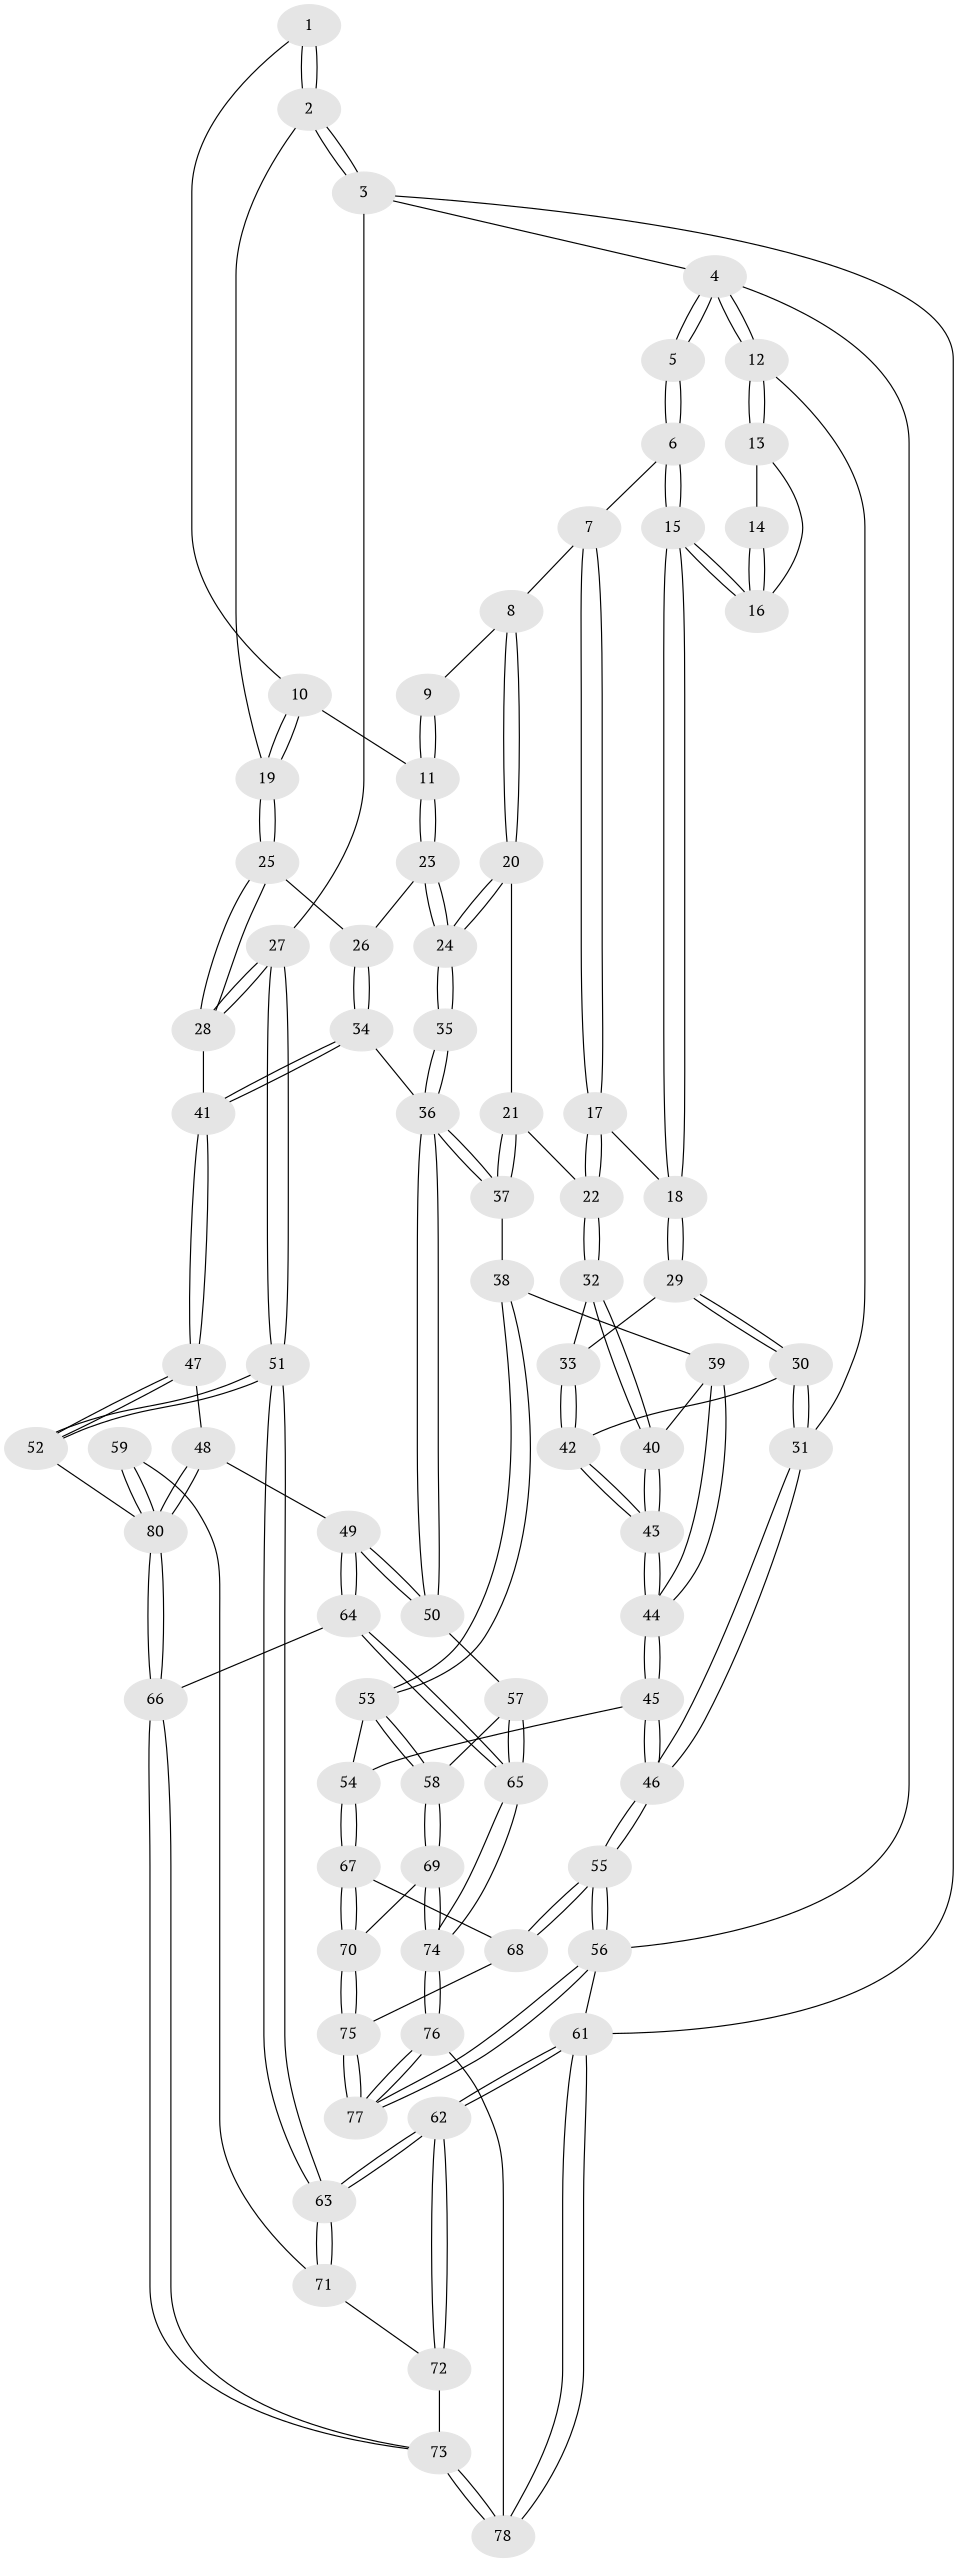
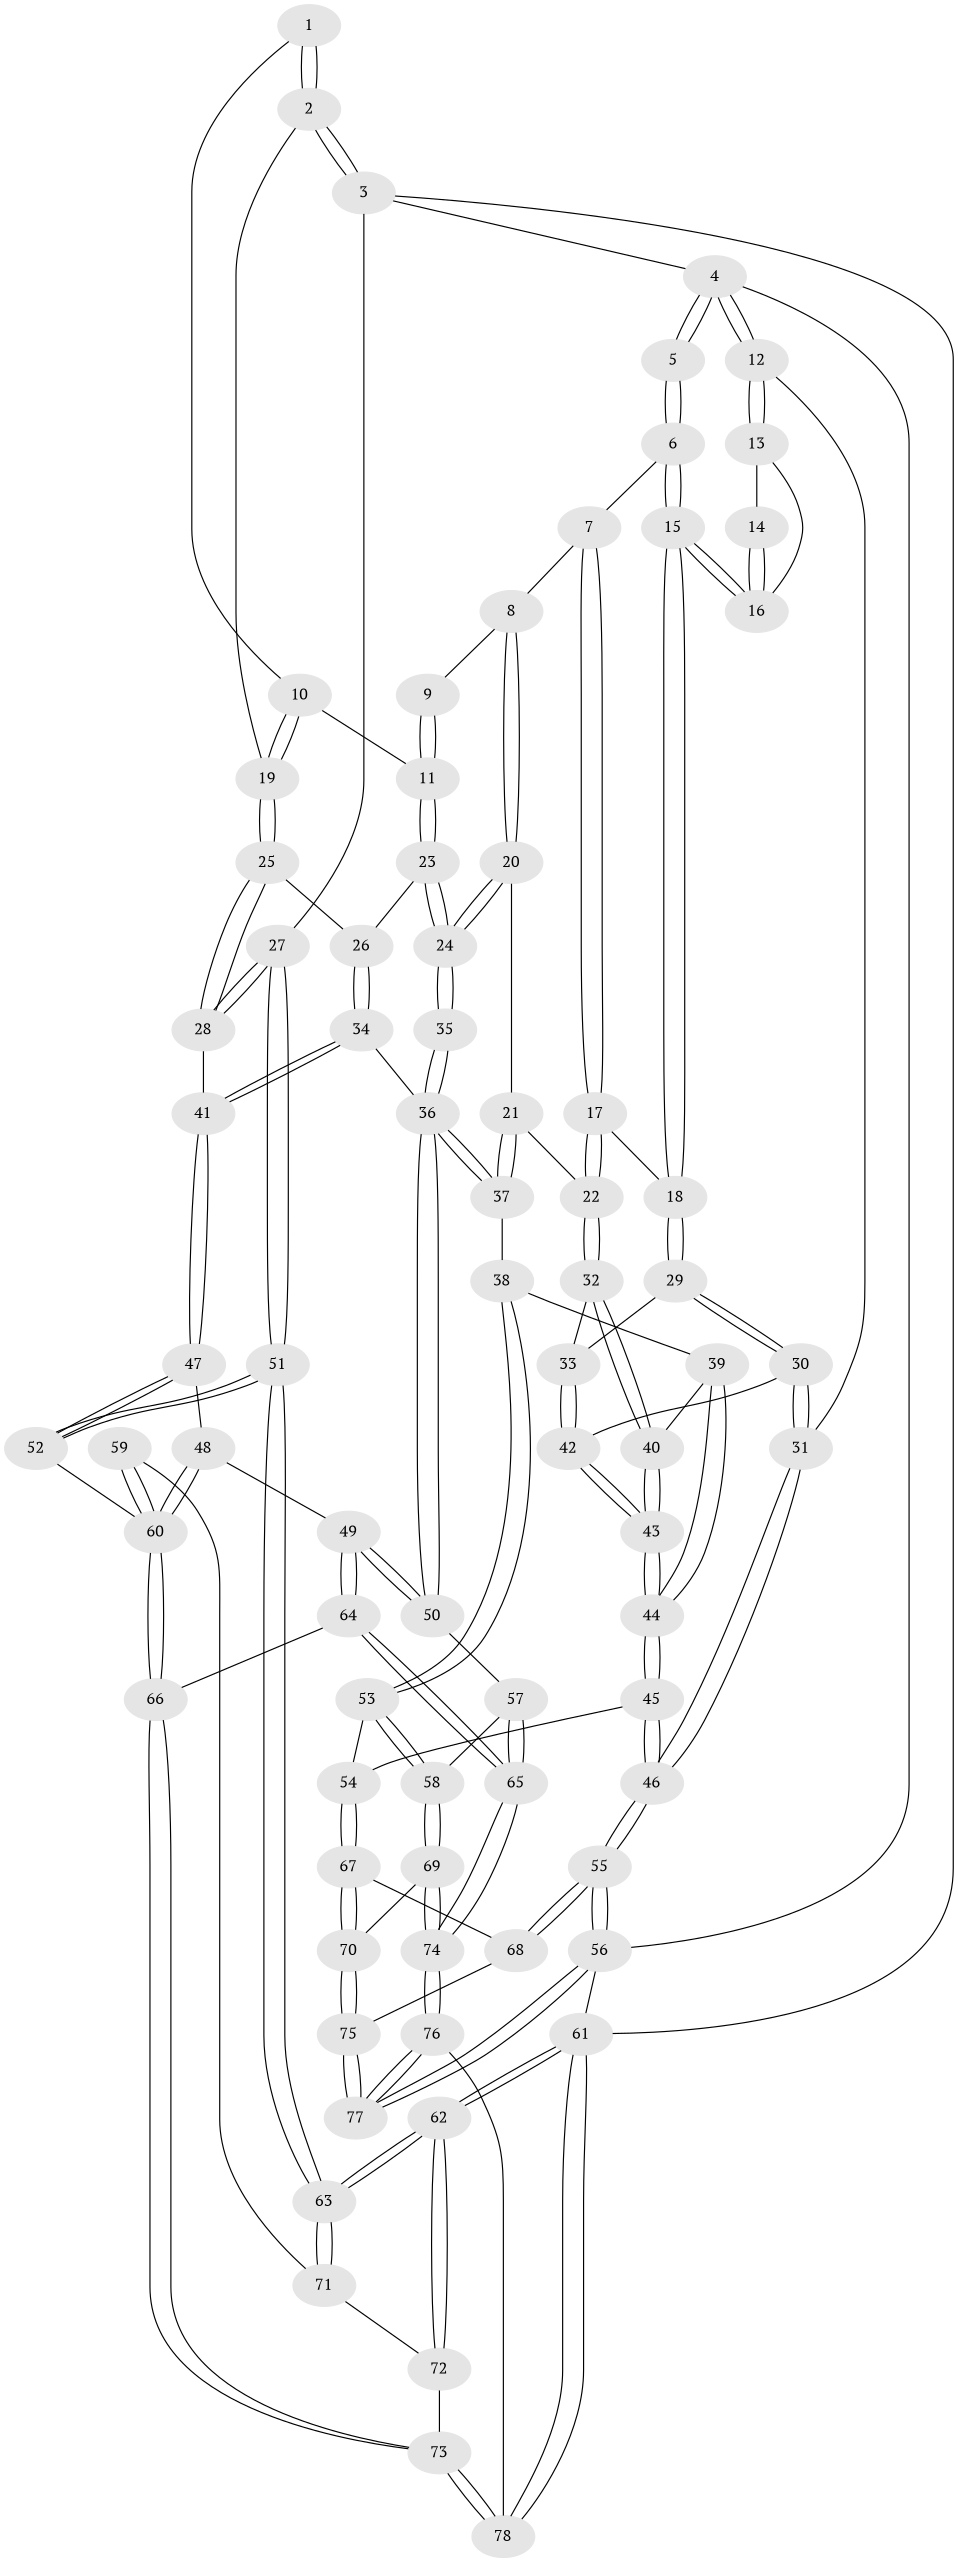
(156, 1532) -> (156, 1532)
